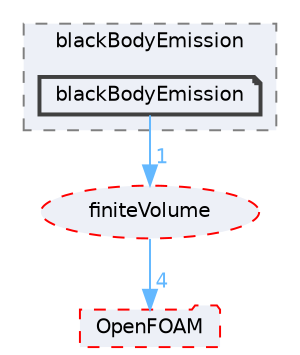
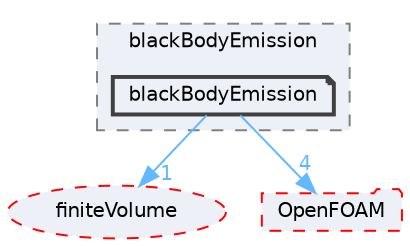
(150, 264) -> (271, 147)
